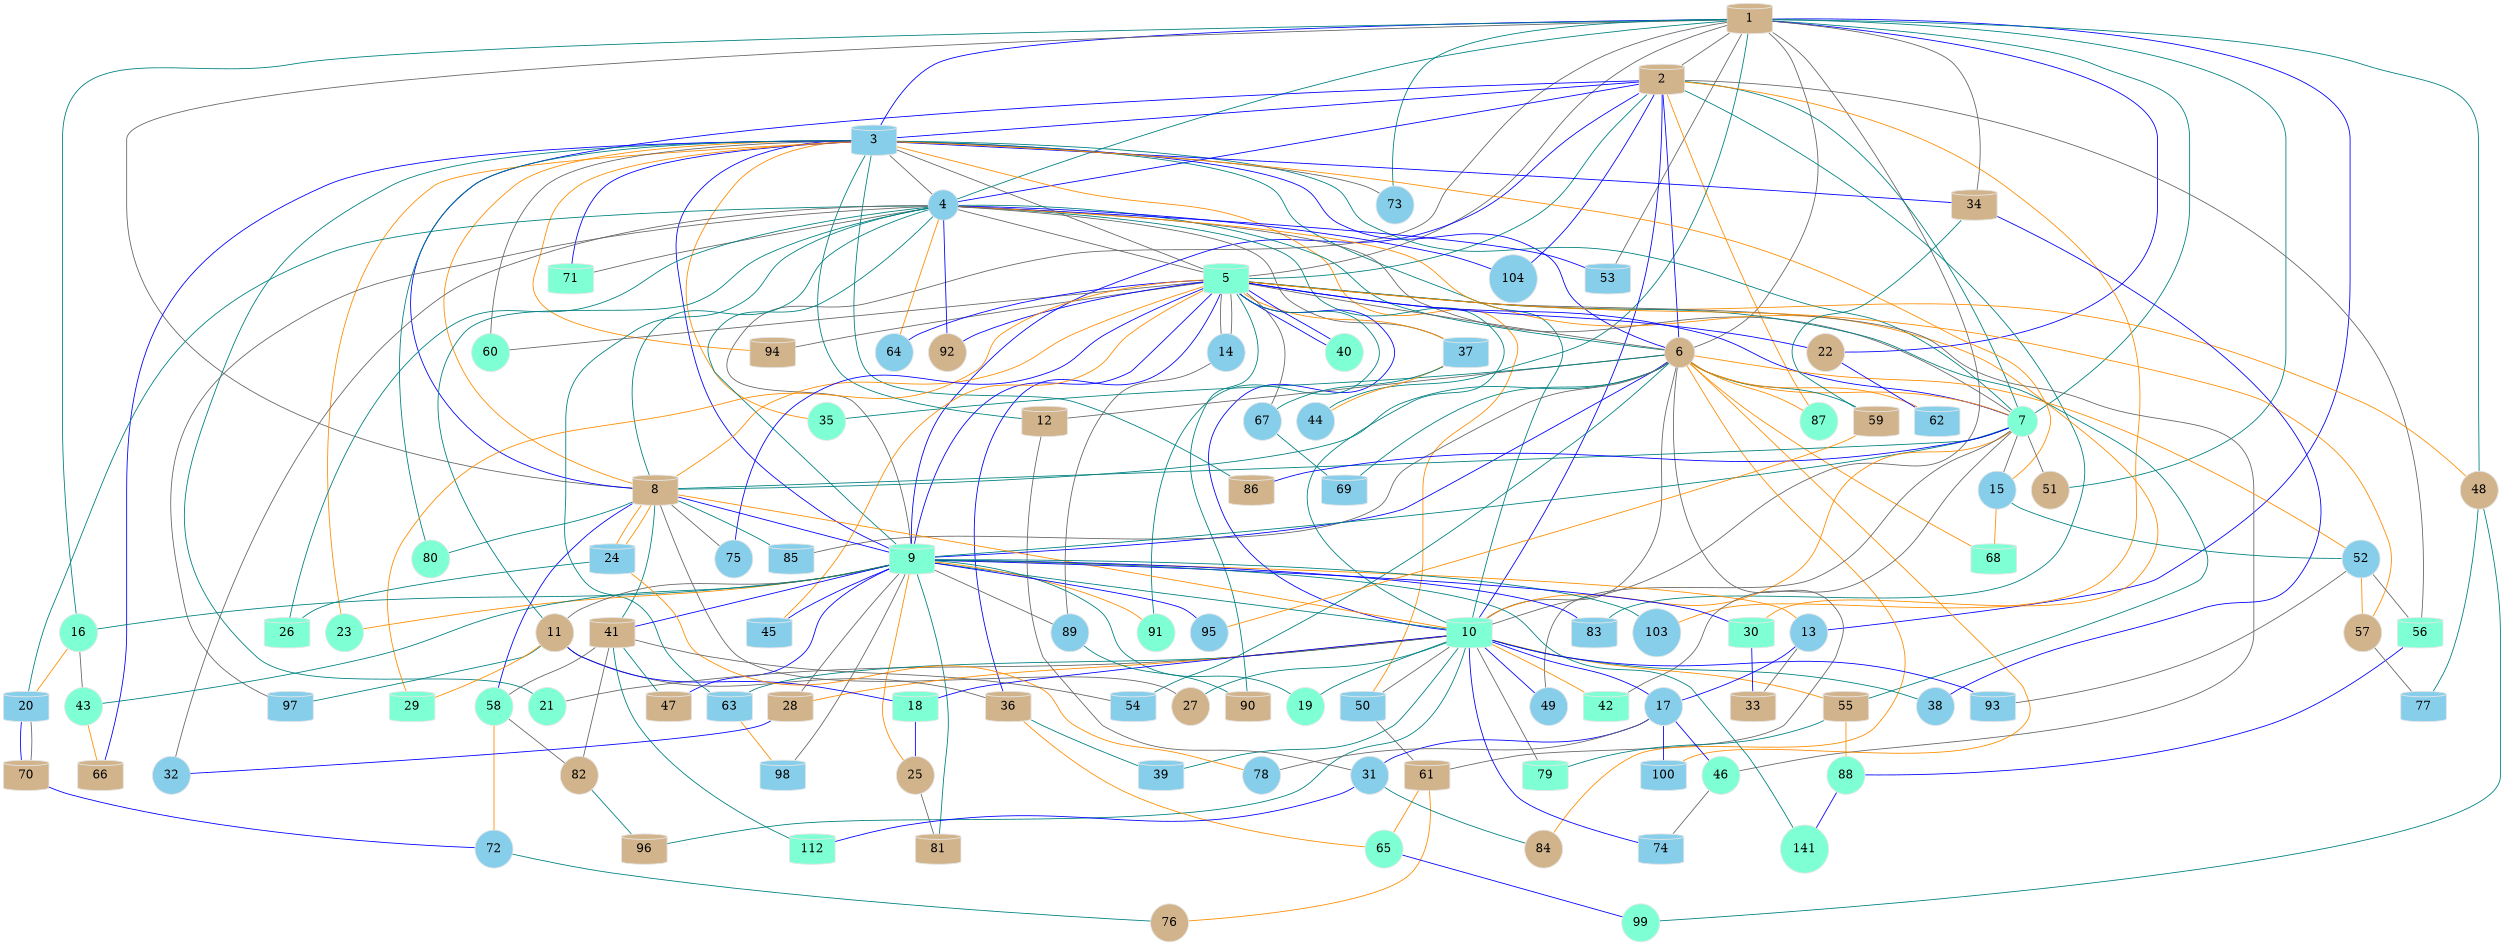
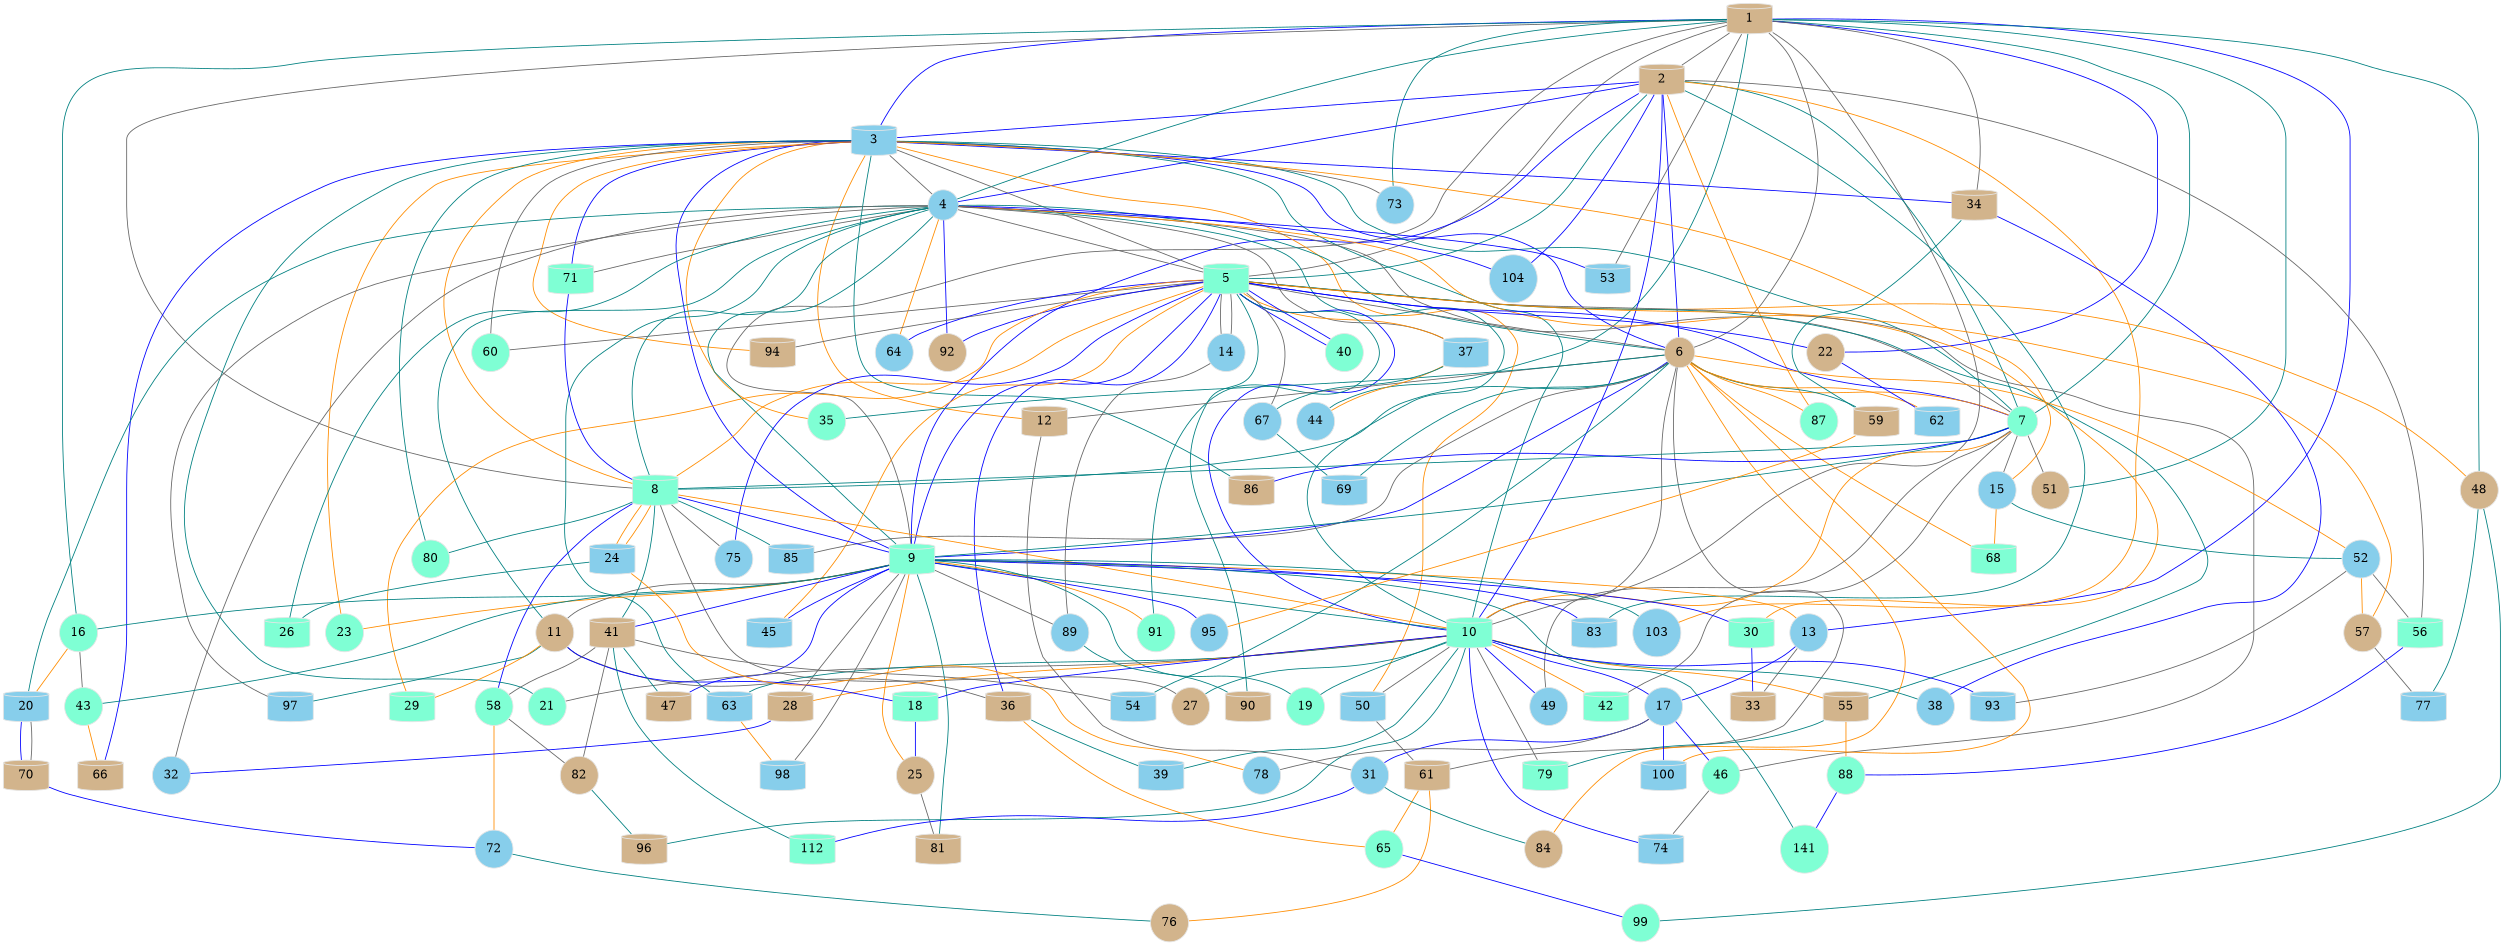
(825, 123) -> (573, 409)
(830, 355) -> (830, 355)
(655, 490) -> (655, 490)
